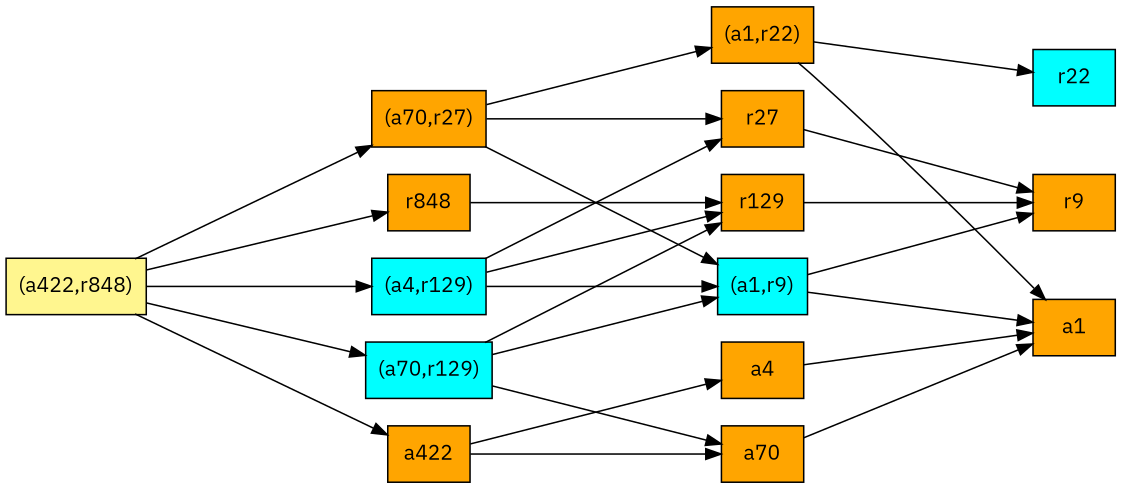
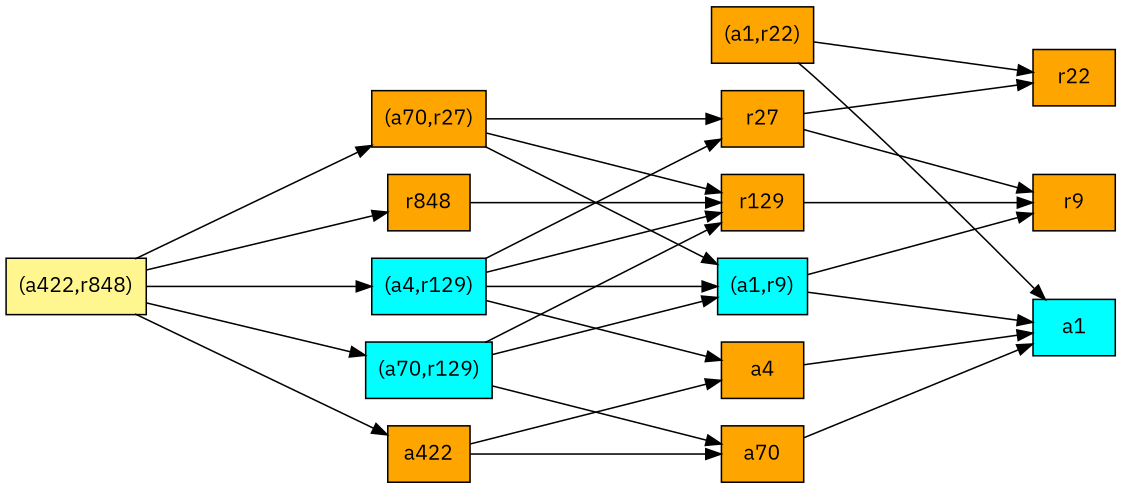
(591, 78) -> (596, 161)
(1074, 78) -> (1074, 78)
none -> (911, 99)
none -> (574, 323)
(1074, 328) -> (1074, 328)
